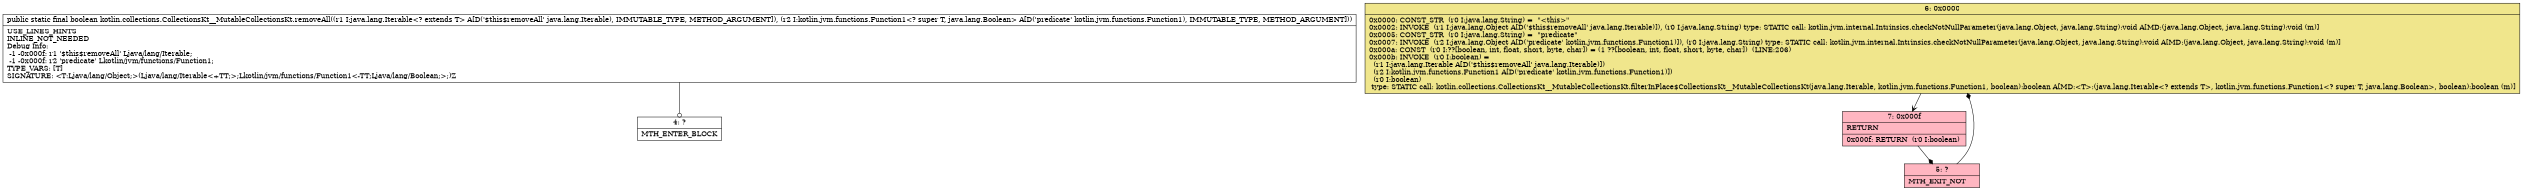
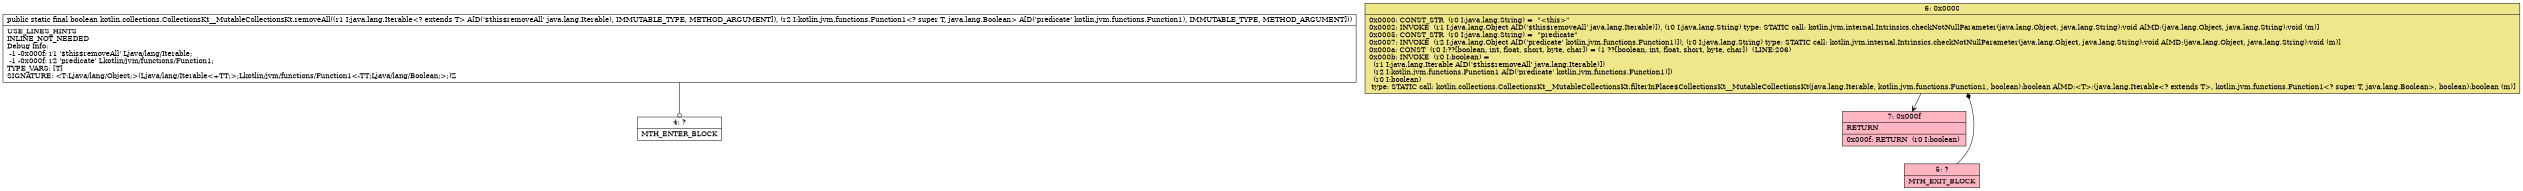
(1923, 153) -> none
(1937, 181) -> (1942, 181)
